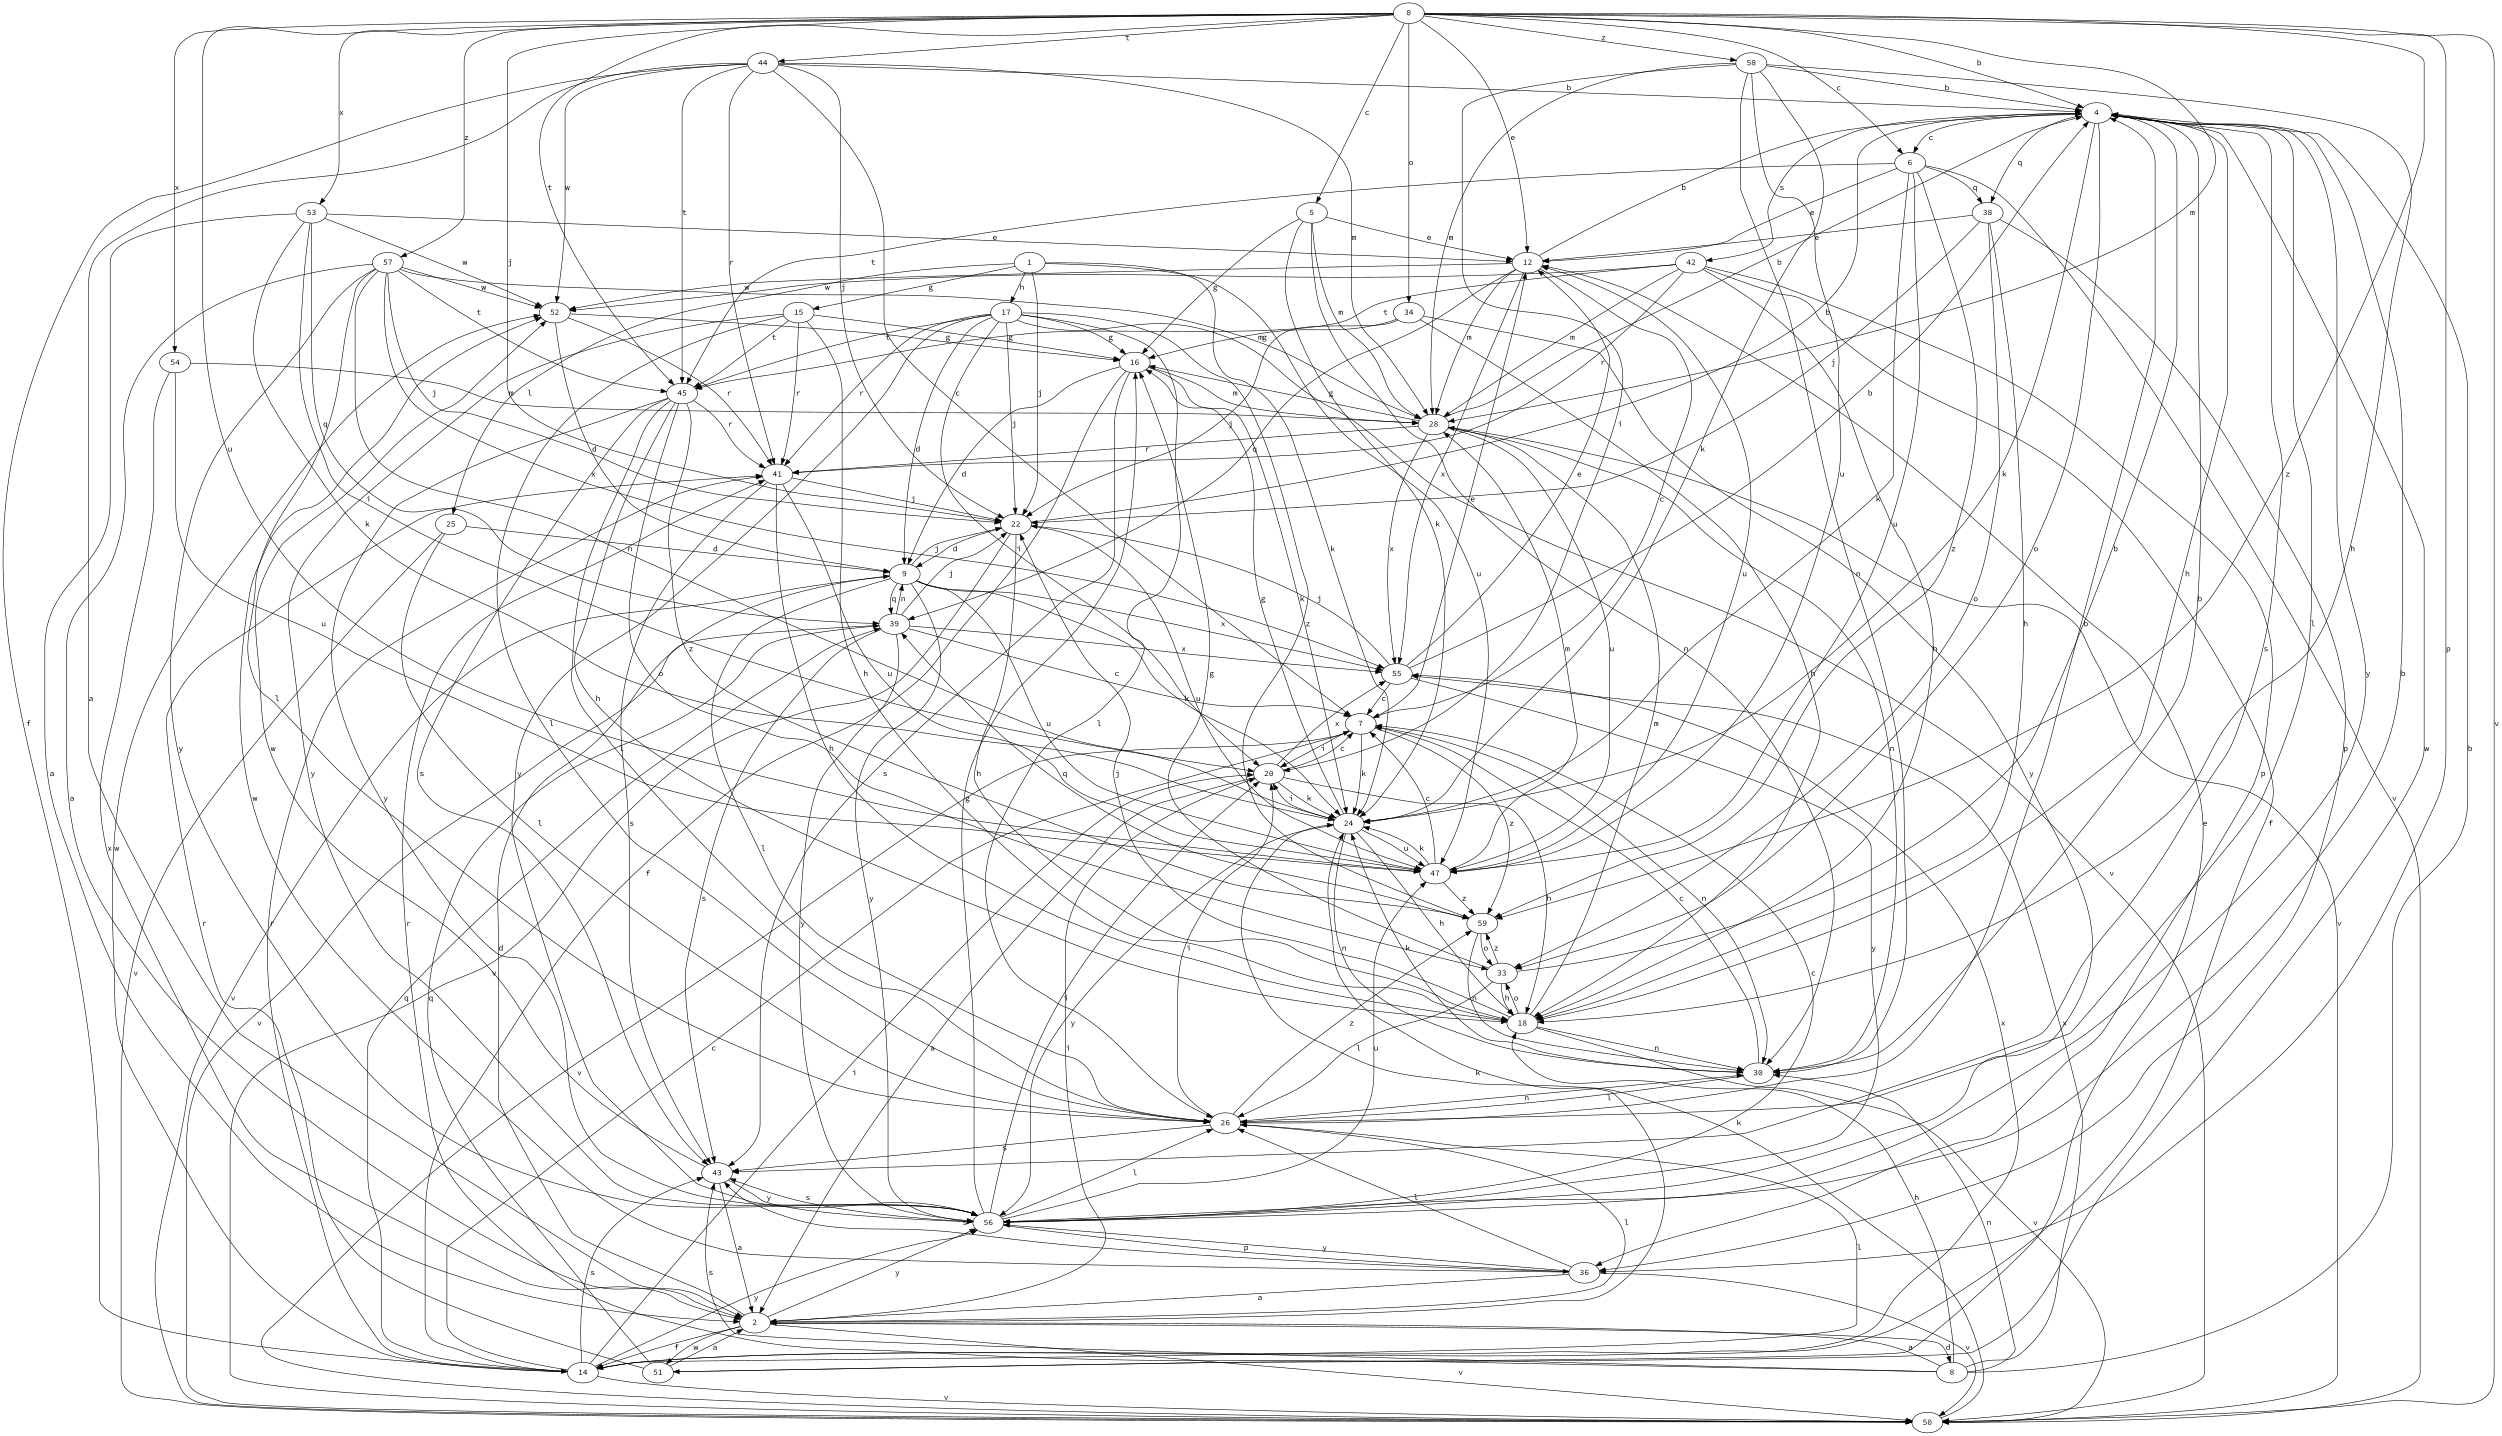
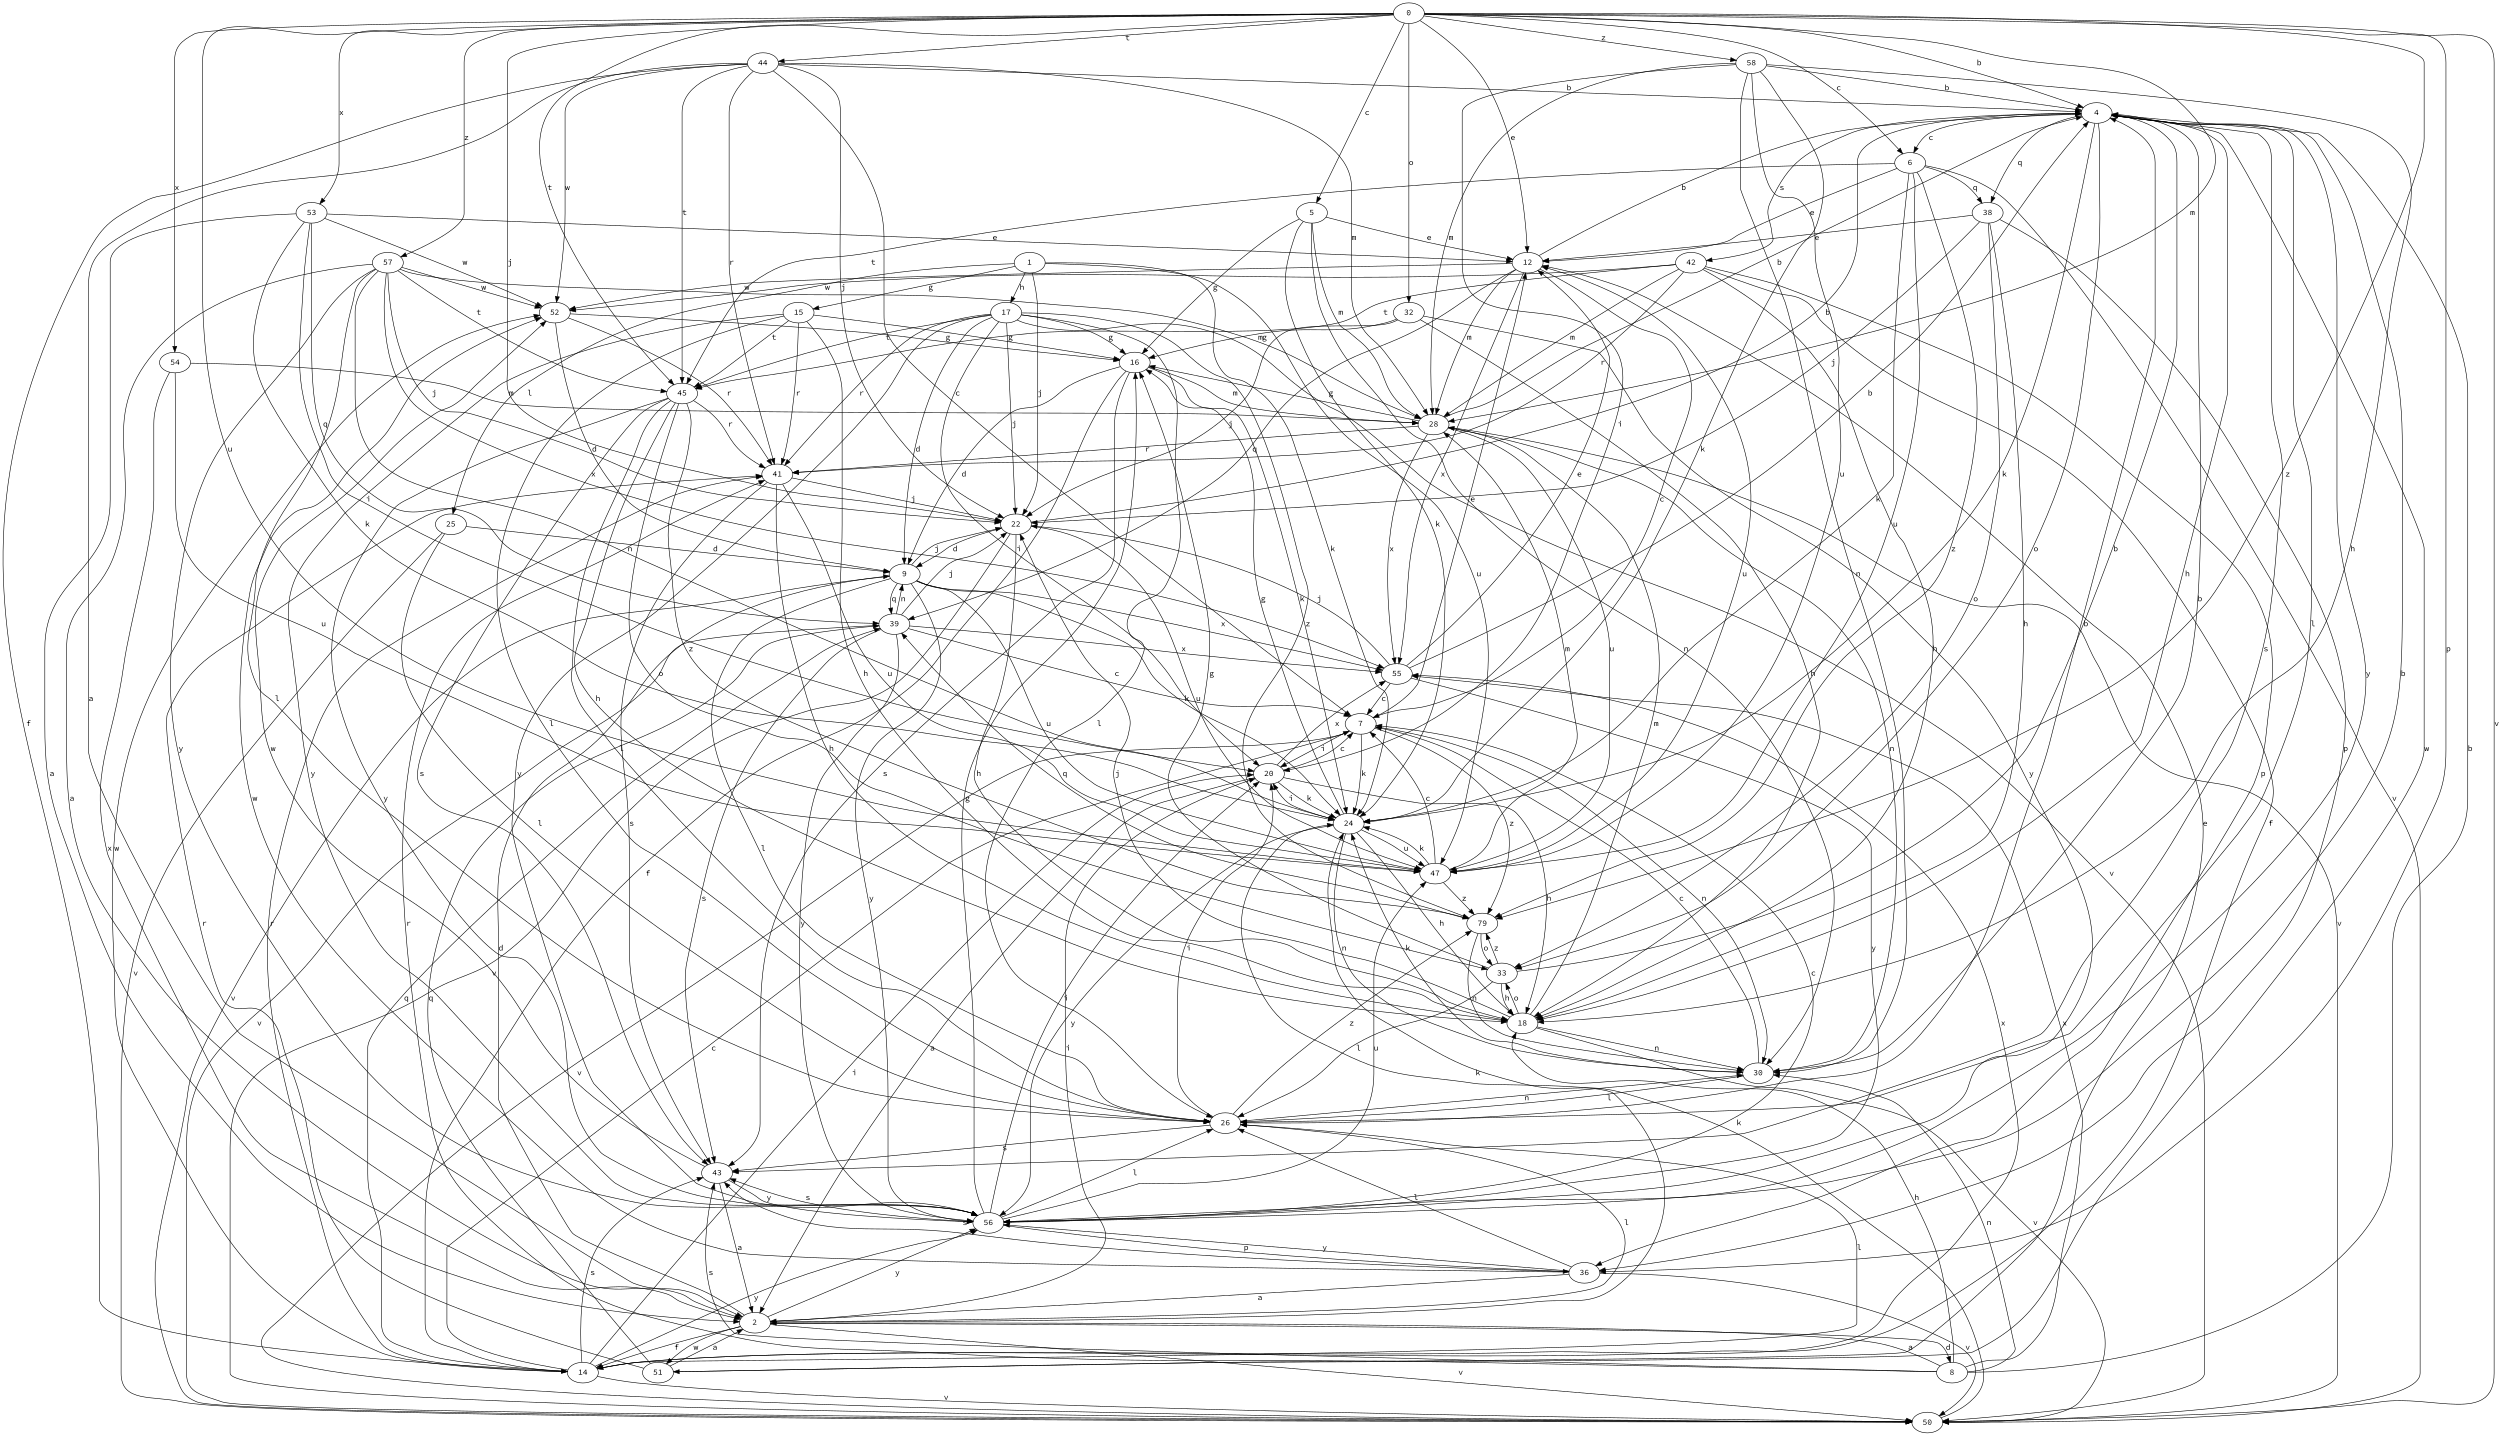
(1409, 313) -> (1409, 313)
(1482, 924) -> (1482, 924)
